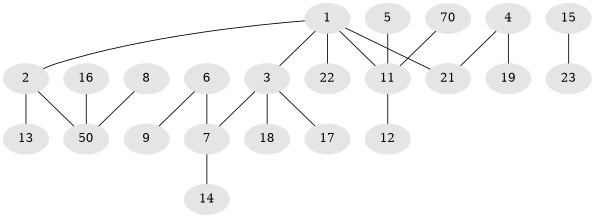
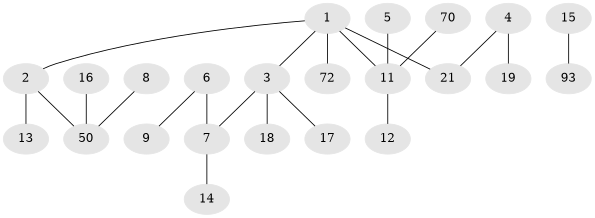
(327, 79) -> (327, 79)
(569, 79) -> (569, 79)
